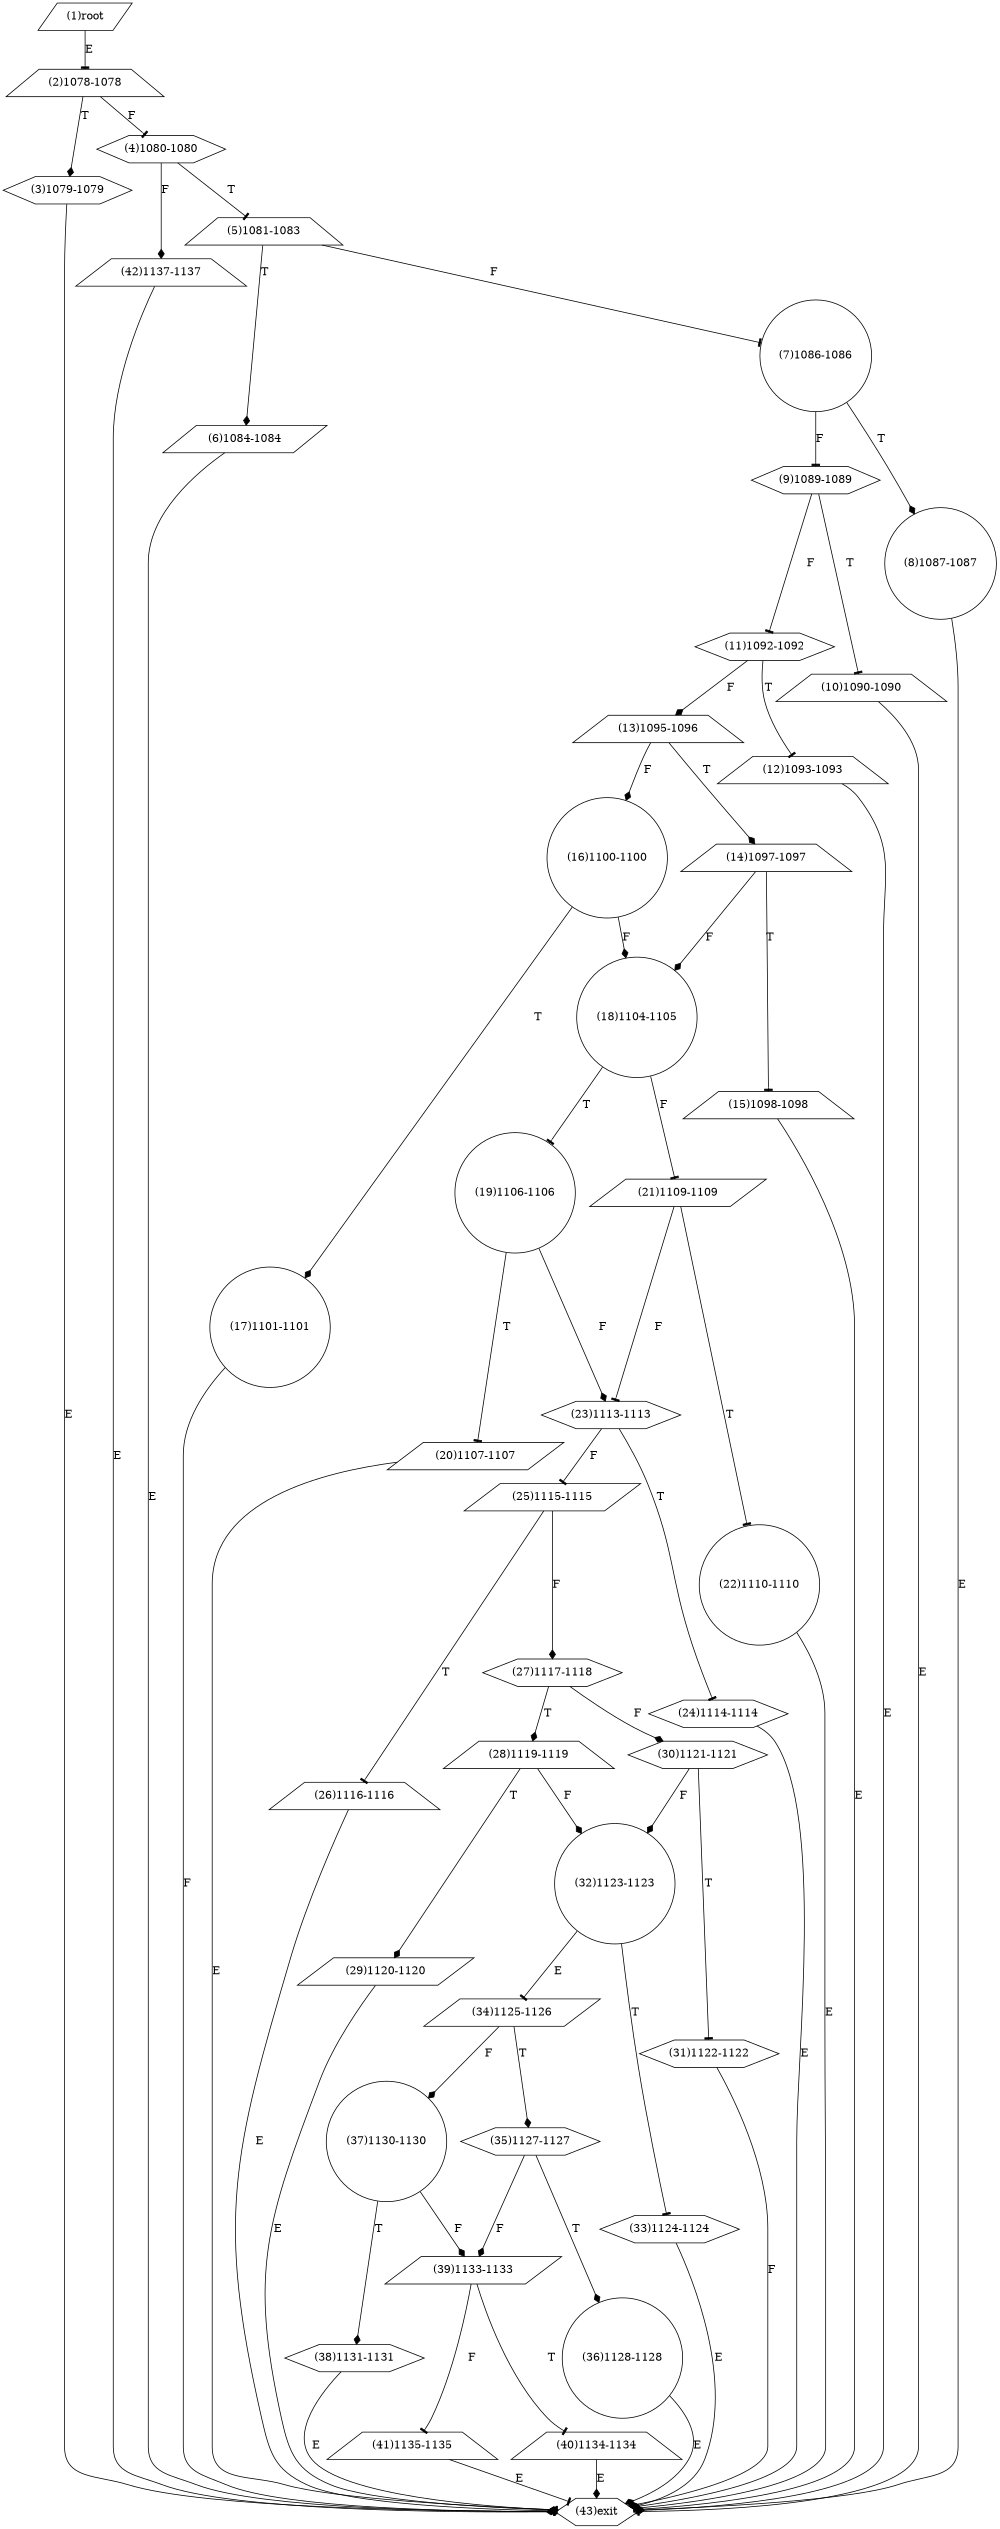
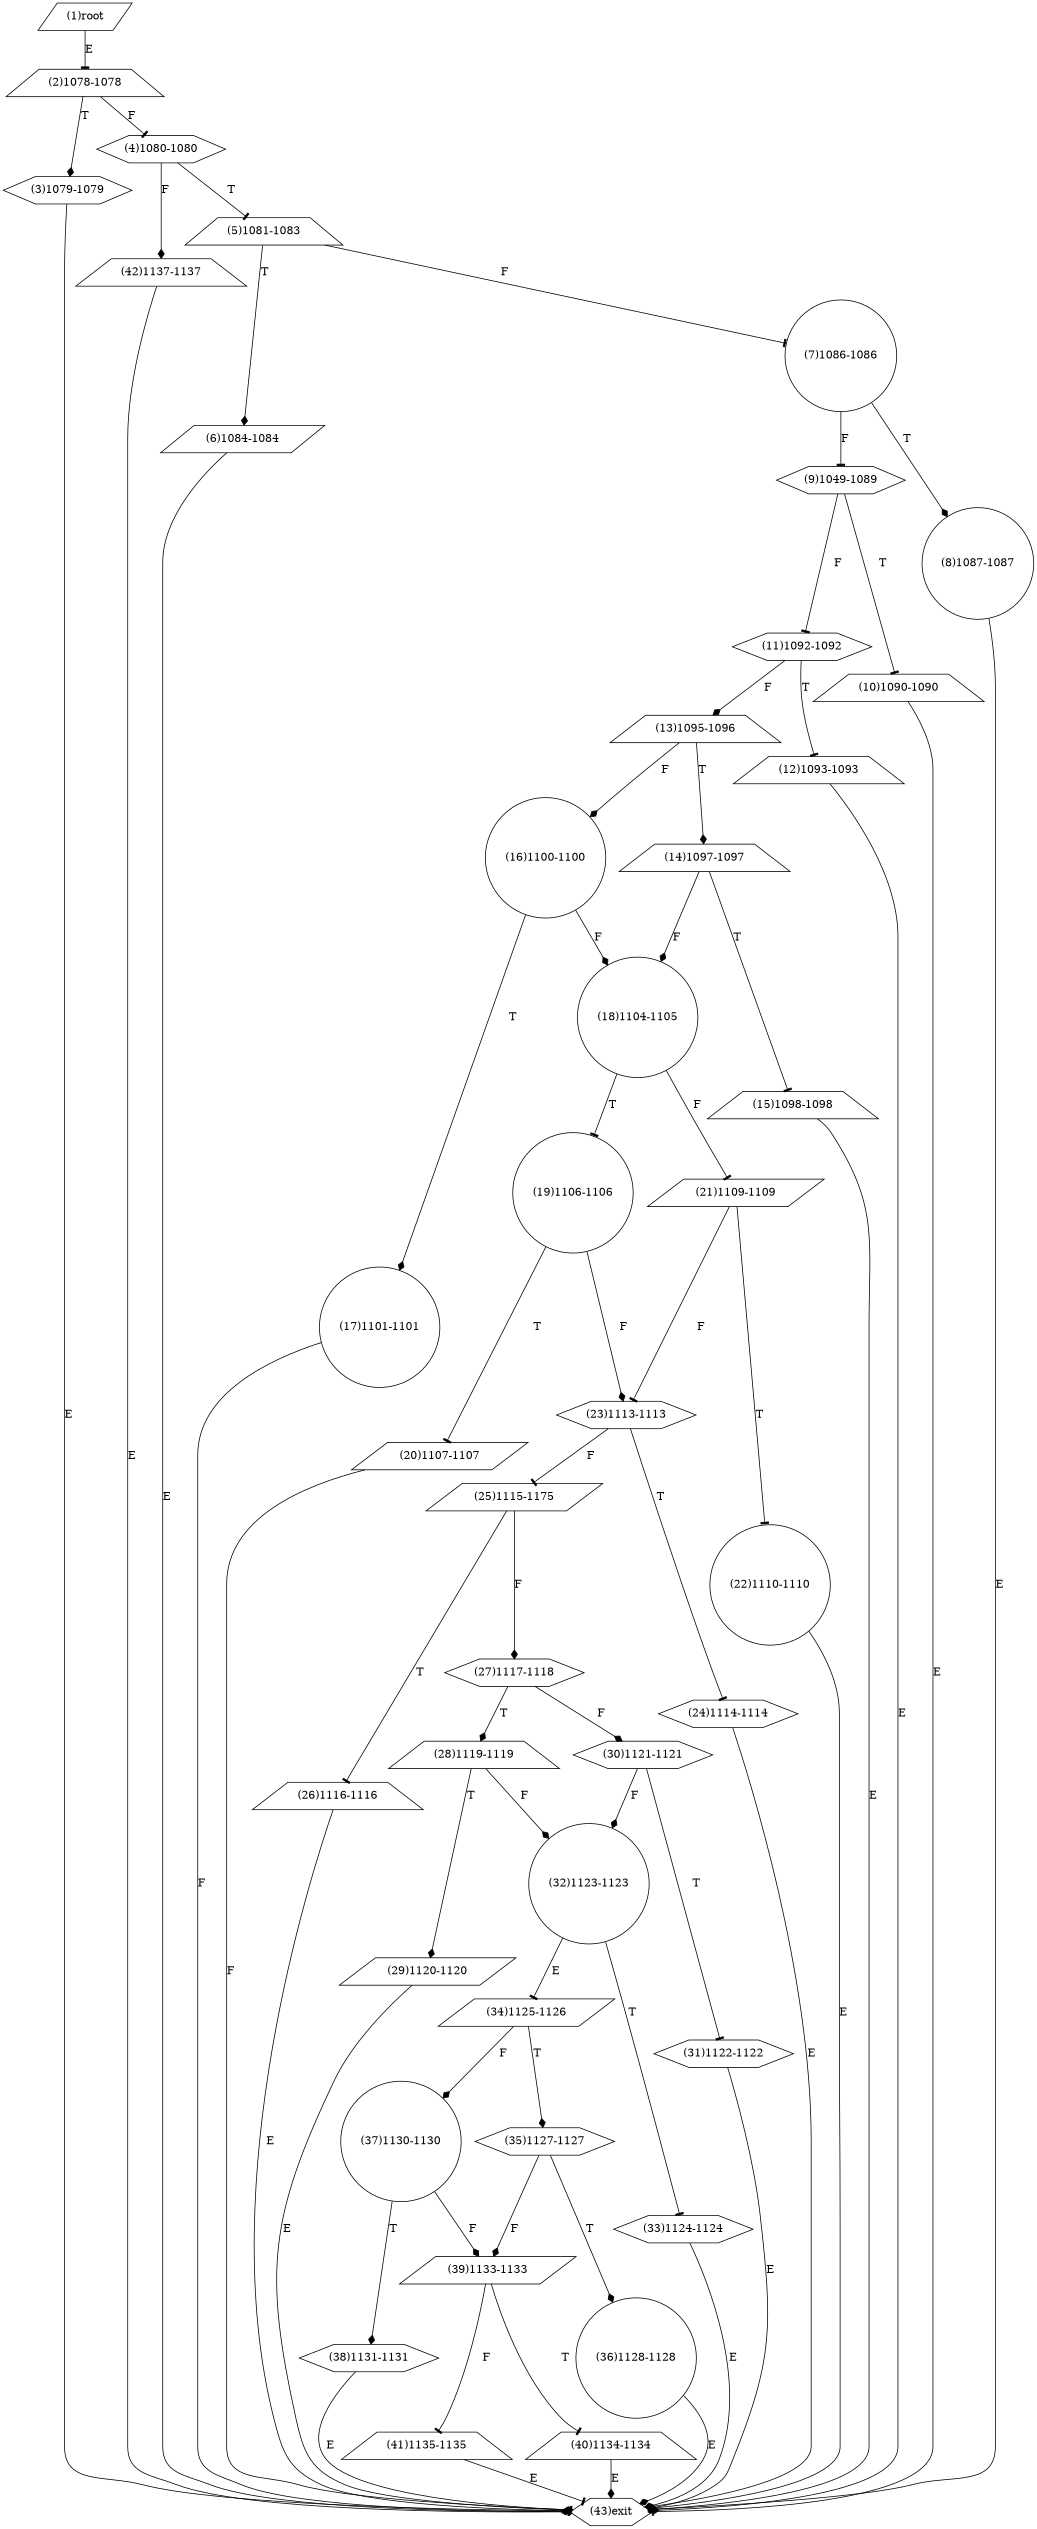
(816, 480) -> (841, 480)
(552, 1497) -> (514, 1497)
(216, 1972) -> (230, 1972)
(772, 2270) -> (770, 2270)
